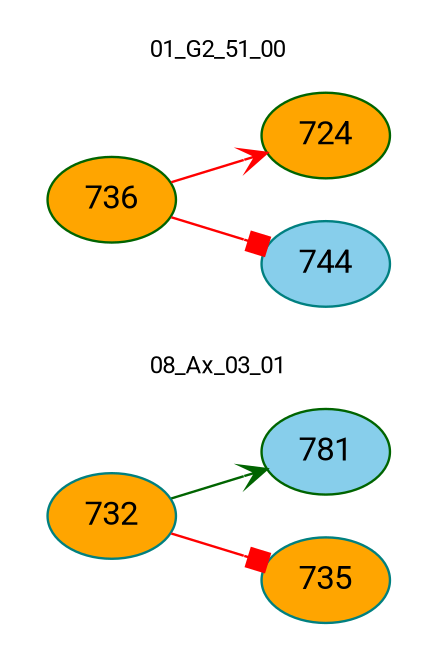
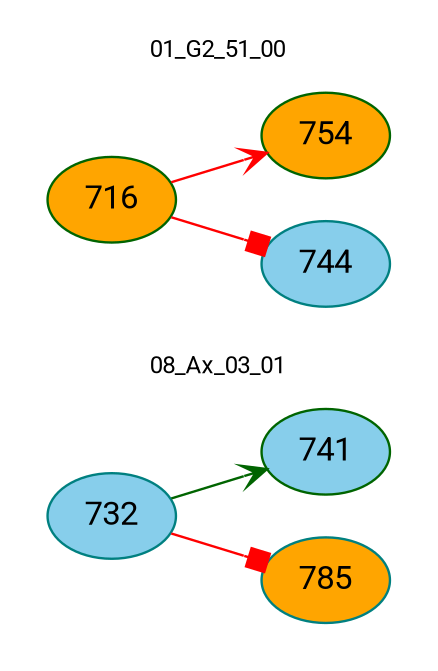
(326, 136) -> (326, 136)
(112, 200) -> (112, 200)
(326, 452) -> (326, 452)
(112, 516) -> (112, 516)
(326, 580) -> (326, 580)
